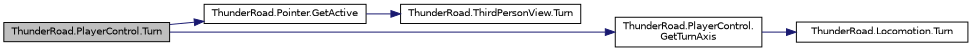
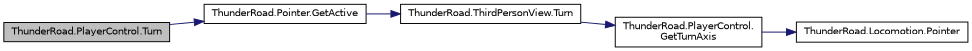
(387, 32) -> (593, 23)
(882, 32) -> (882, 32)
